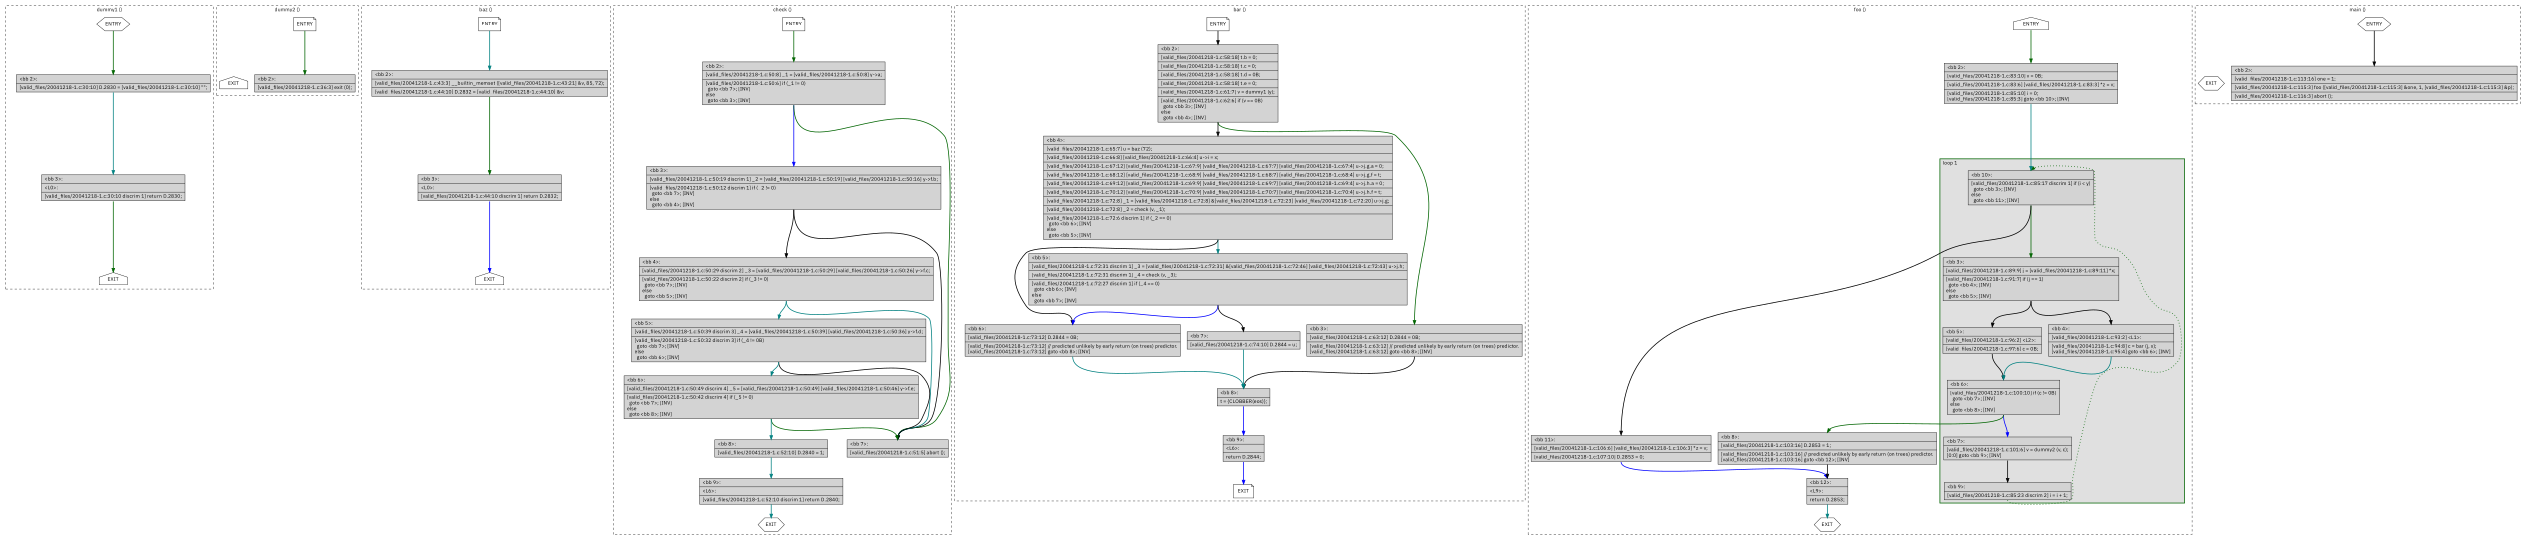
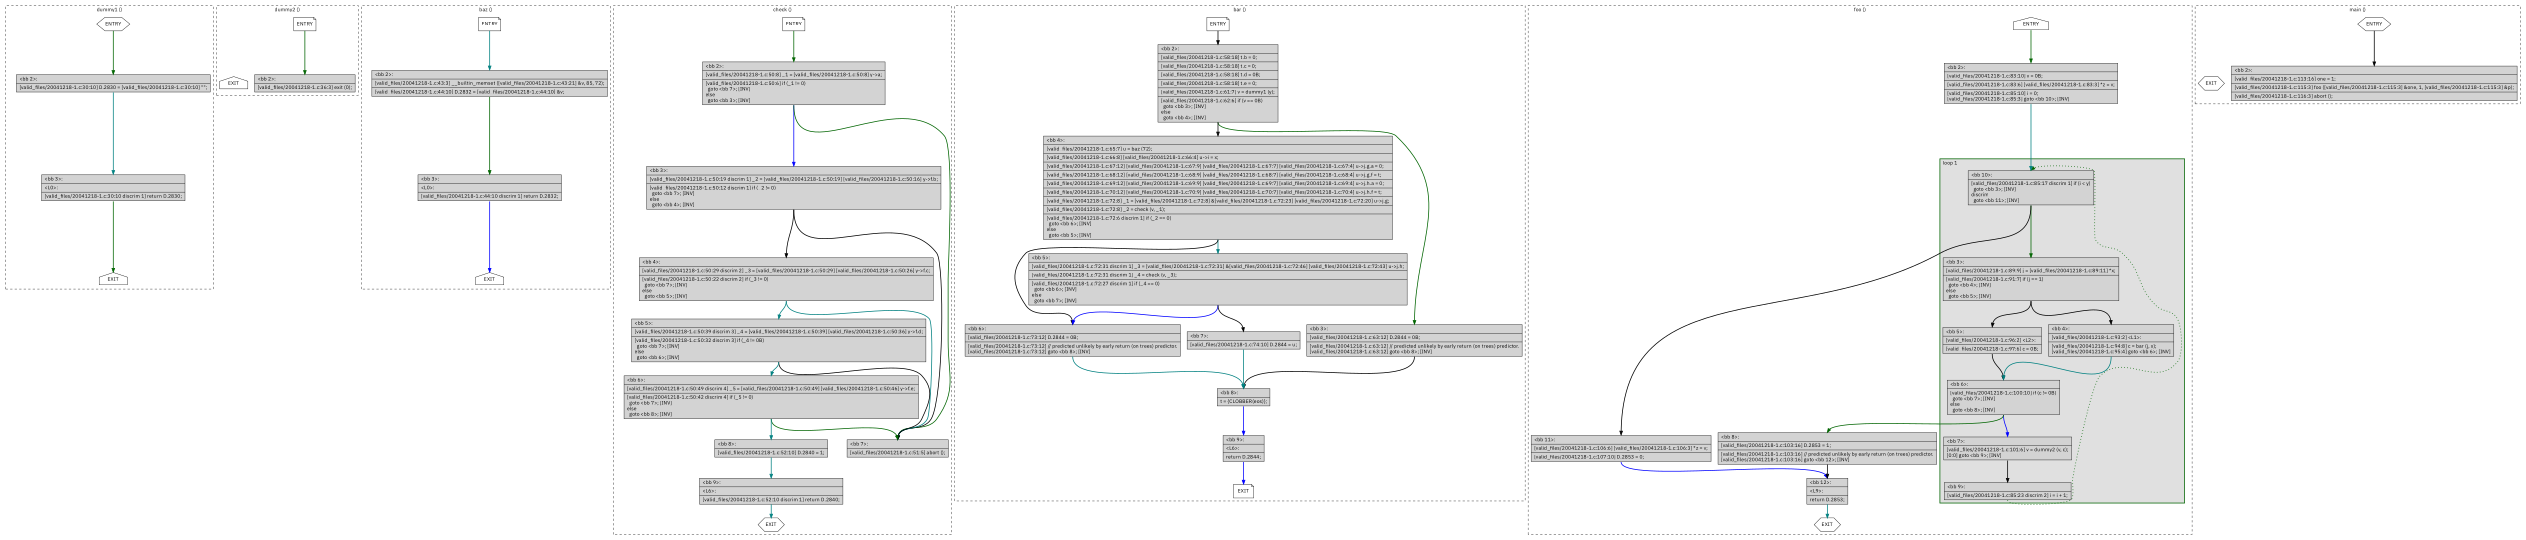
(1976, 195) -> (1980, 195)
